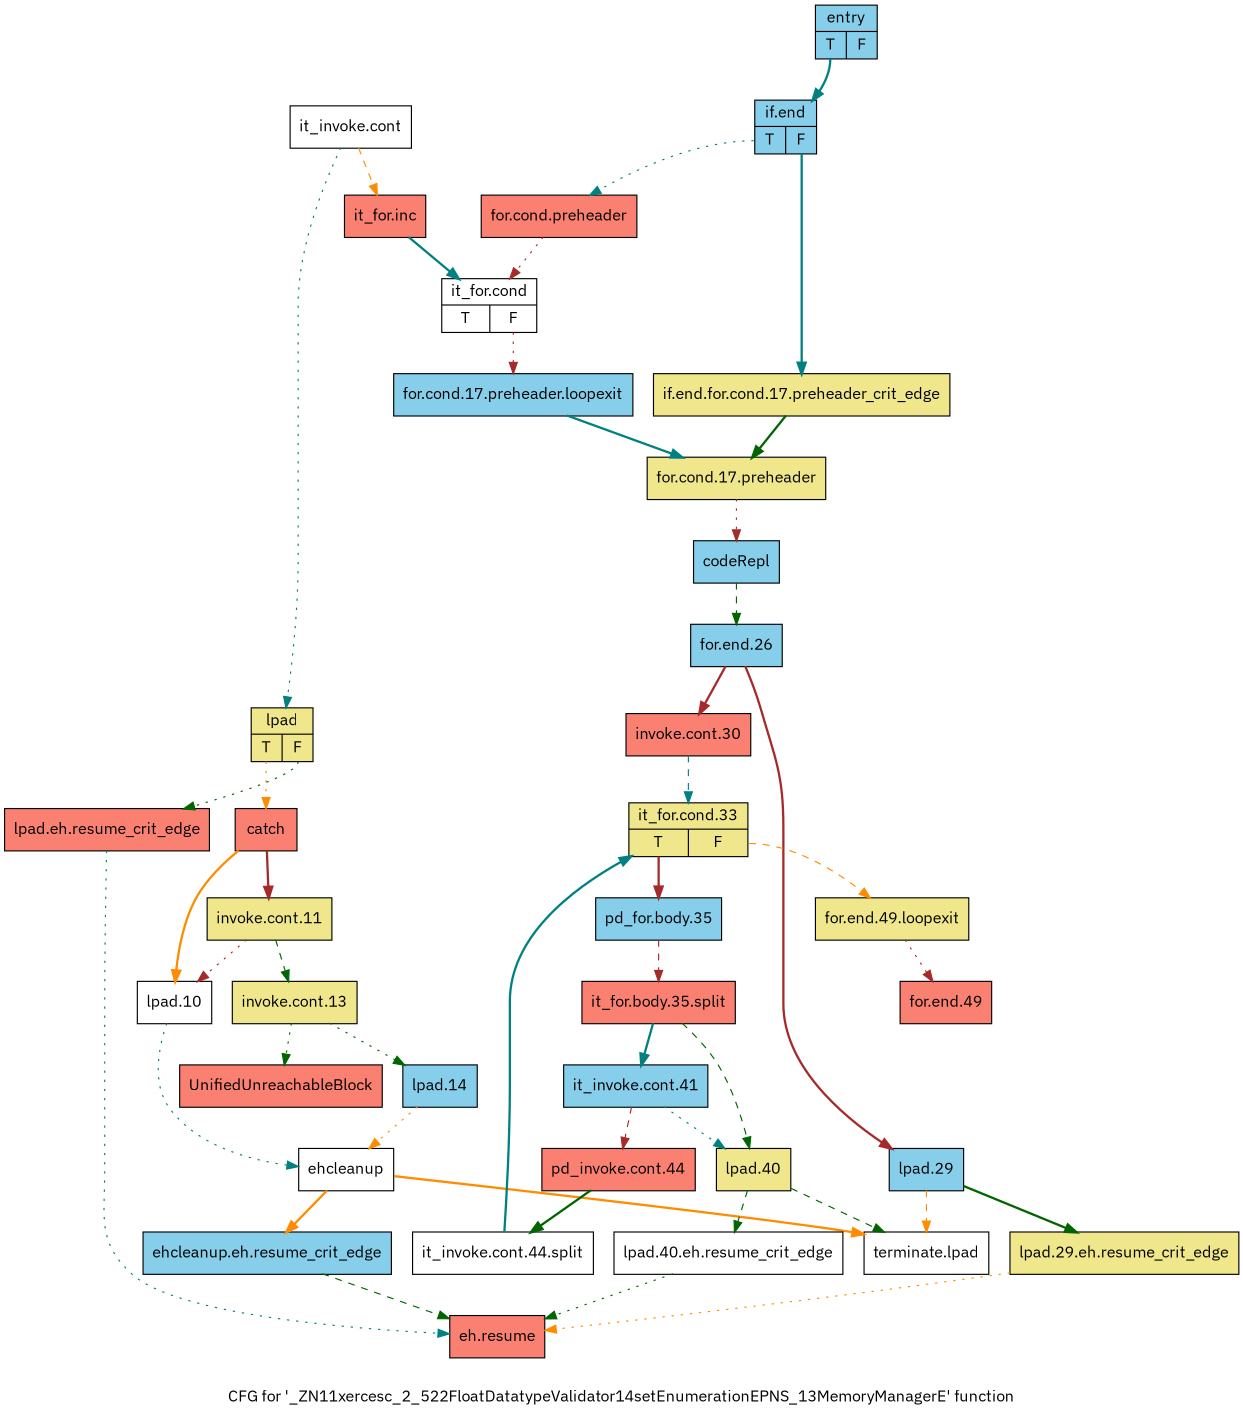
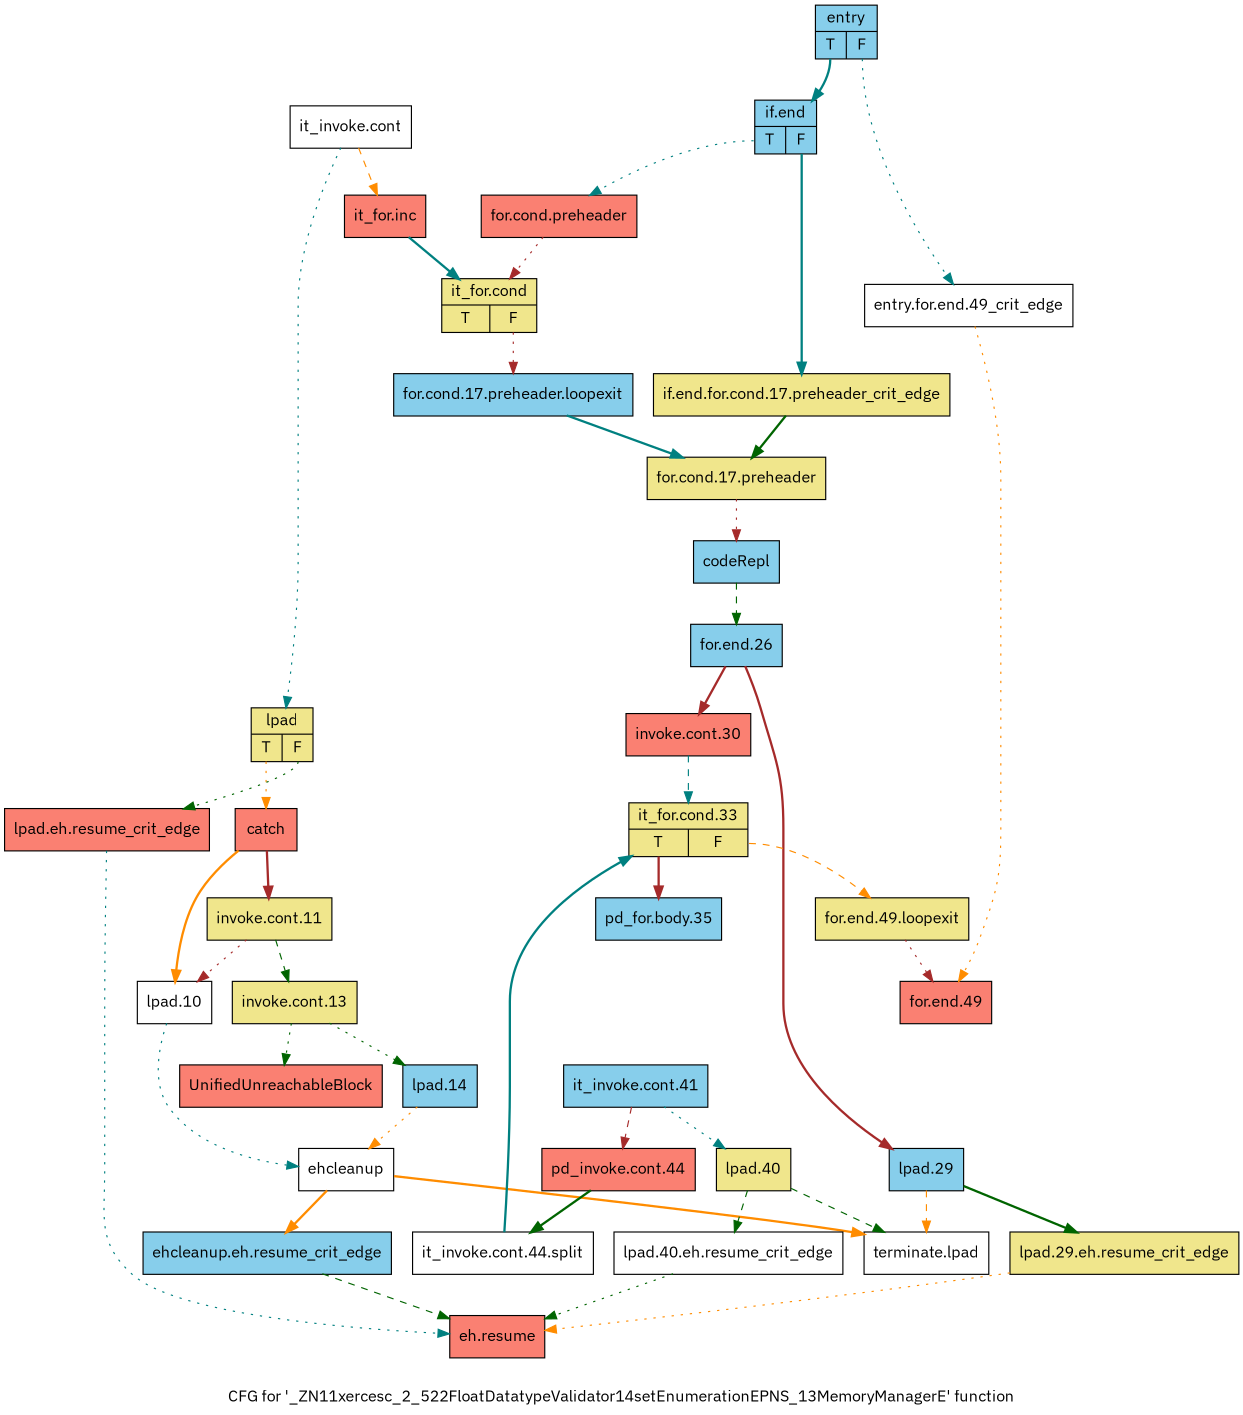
(489, 306) -> (489, 306)
none -> (969, 306)
(659, 1003) -> none
